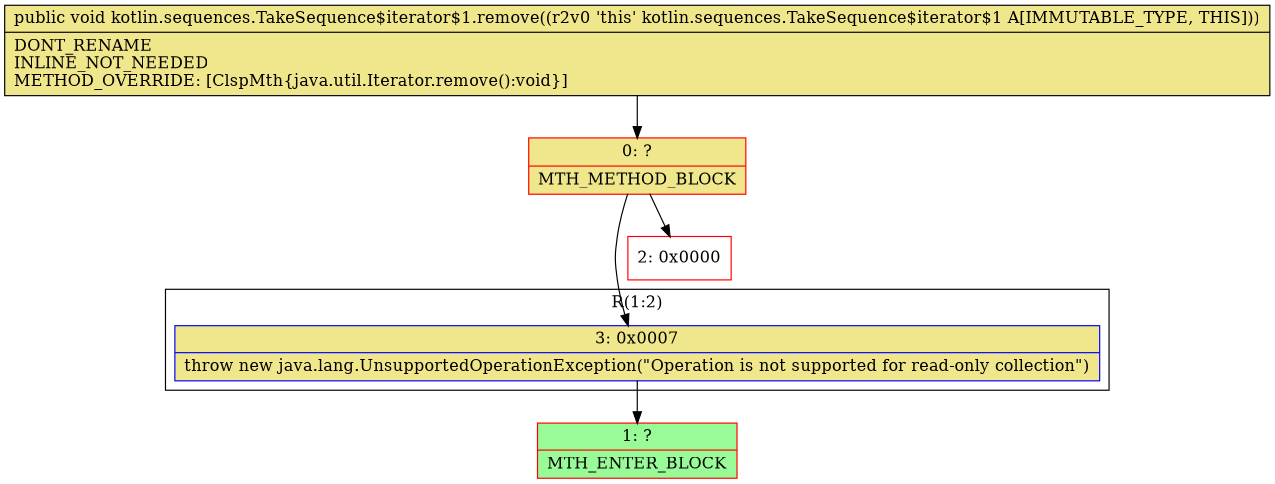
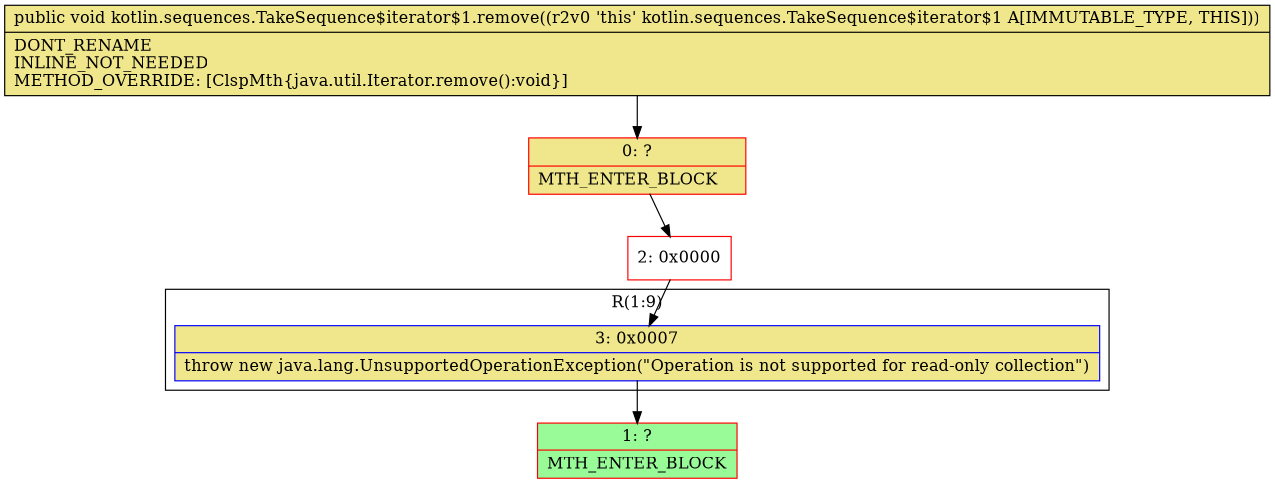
(637, 180) -> (628, 180)
(615, 254) -> (662, 297)
(637, 303) -> (637, 303)
